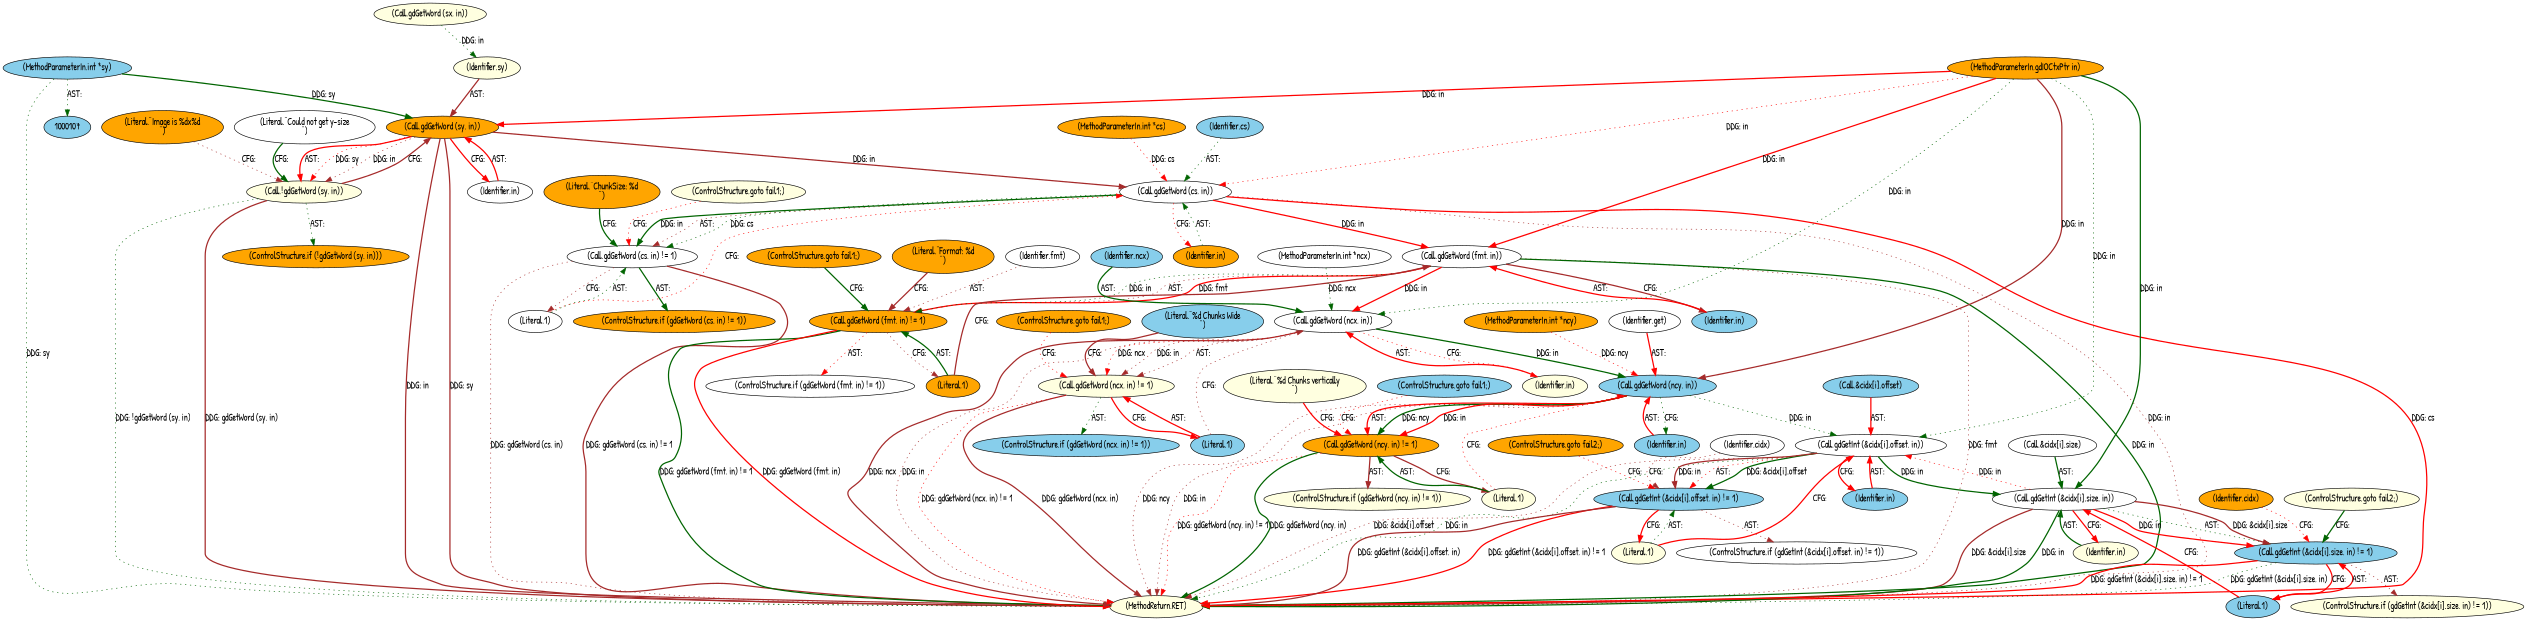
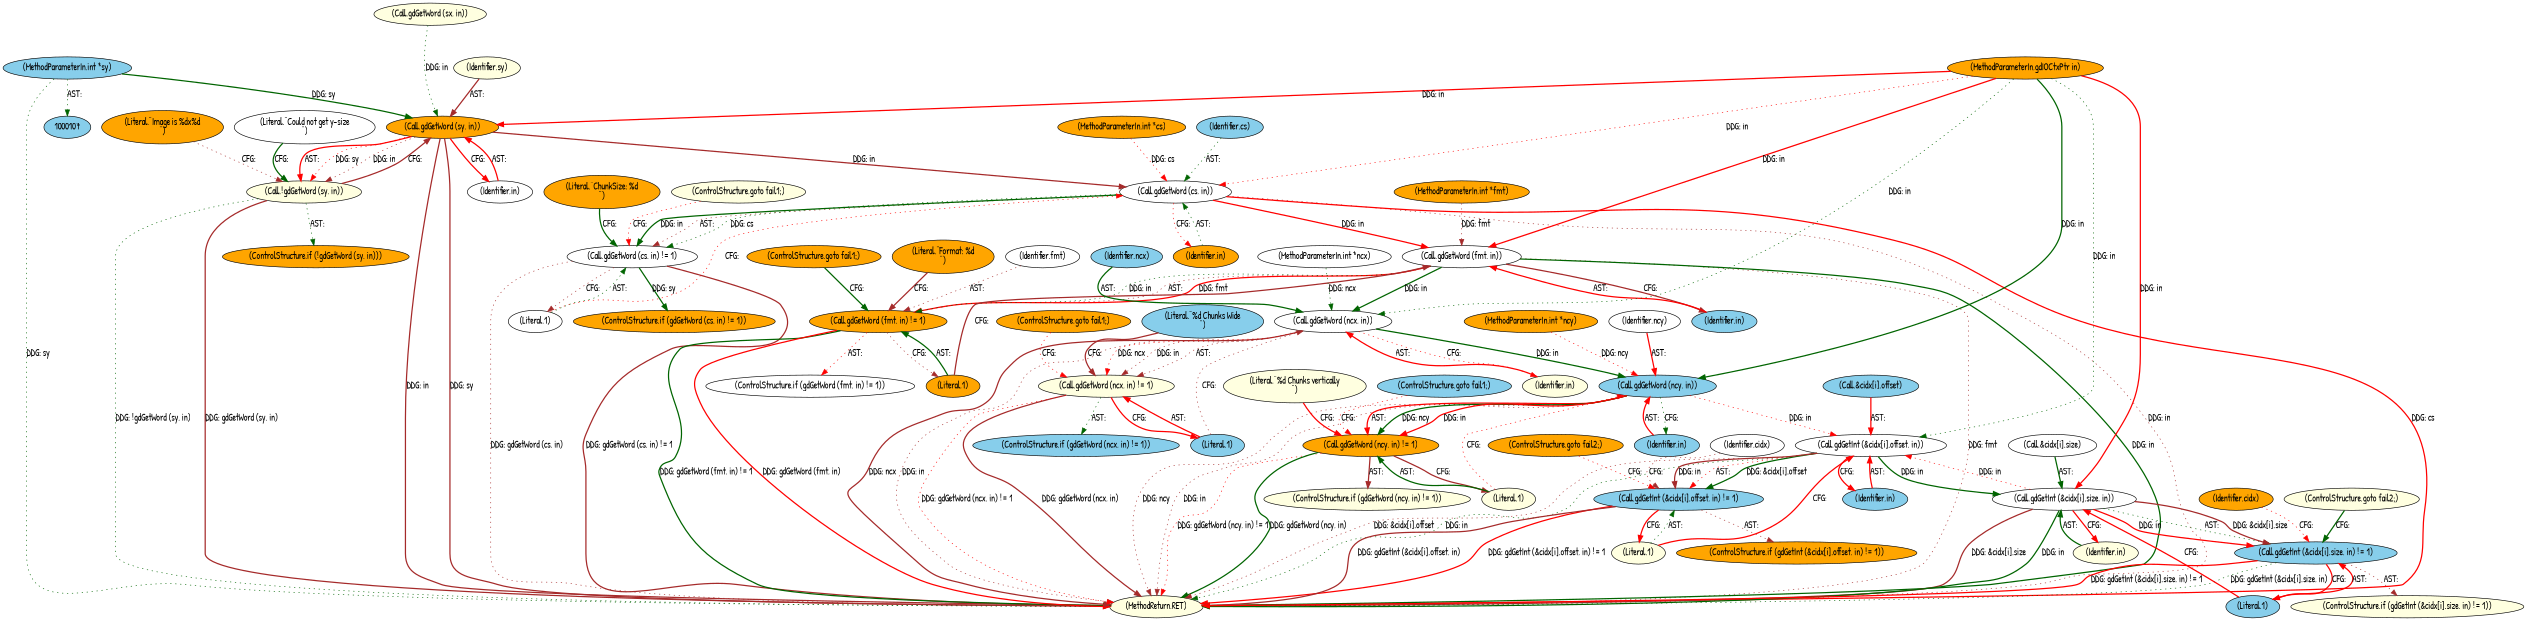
(456, 39) -> (425, 69)
none -> (1462, 192)
(2140, 272) -> (2140, 272)
(1400, 288) -> (1400, 288)
(664, 289) -> (664, 289)
(1997, 291) -> (1997, 291)
(1645, 321) -> (1645, 321)
(1760, 415) -> (1760, 415)
(1797, 553) -> (1797, 553)
